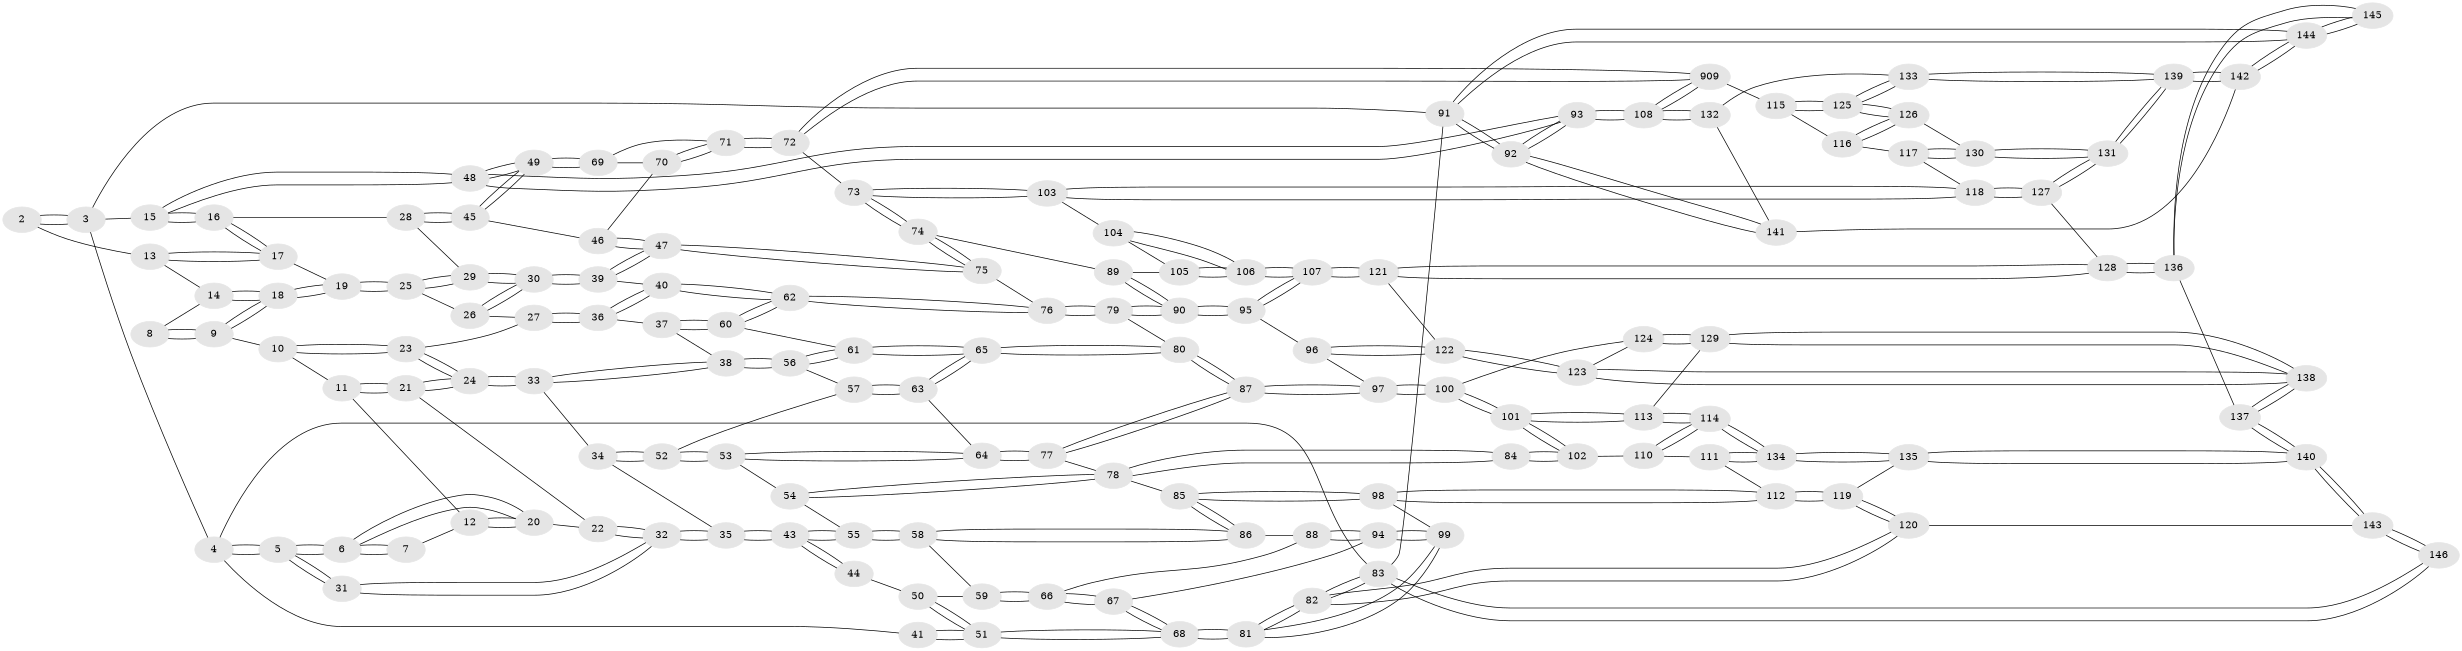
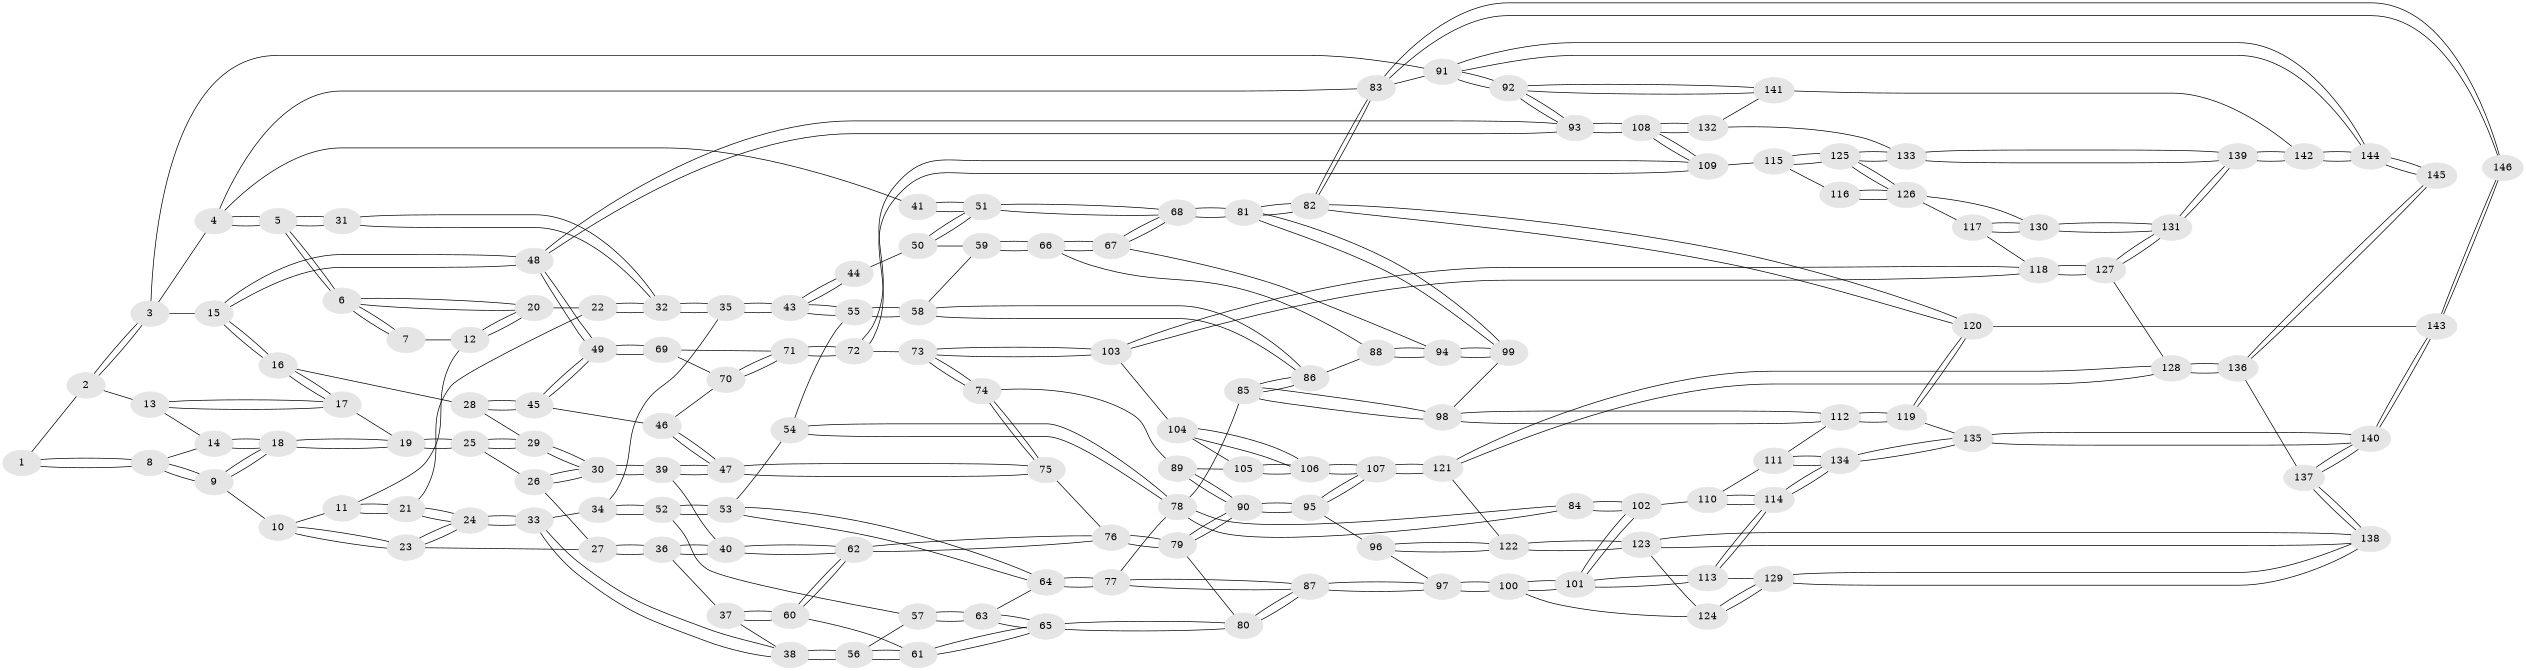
(1710, 77) -> (1708, 166)
(1876, 149) -> (1940, 211)
none -> (22, 463)
